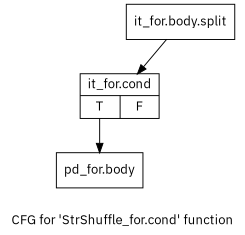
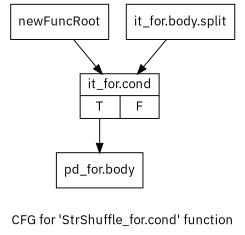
none -> (60, 22)
